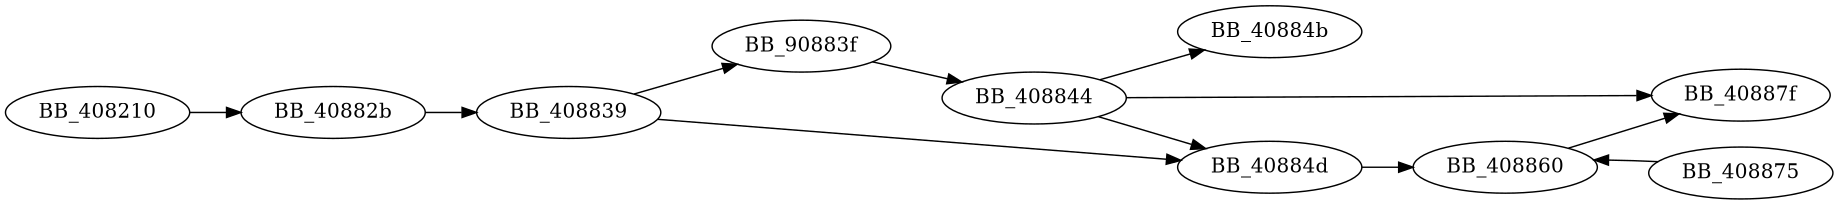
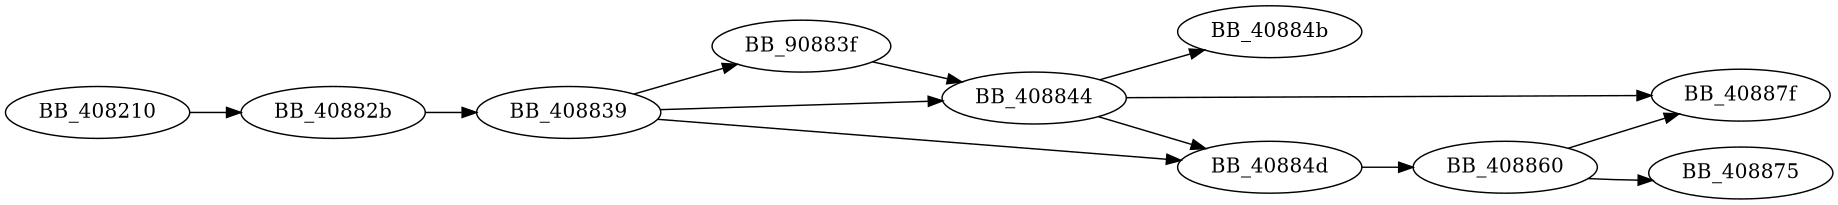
none -> (794, 105)
(1633, 161) -> (1613, 180)
